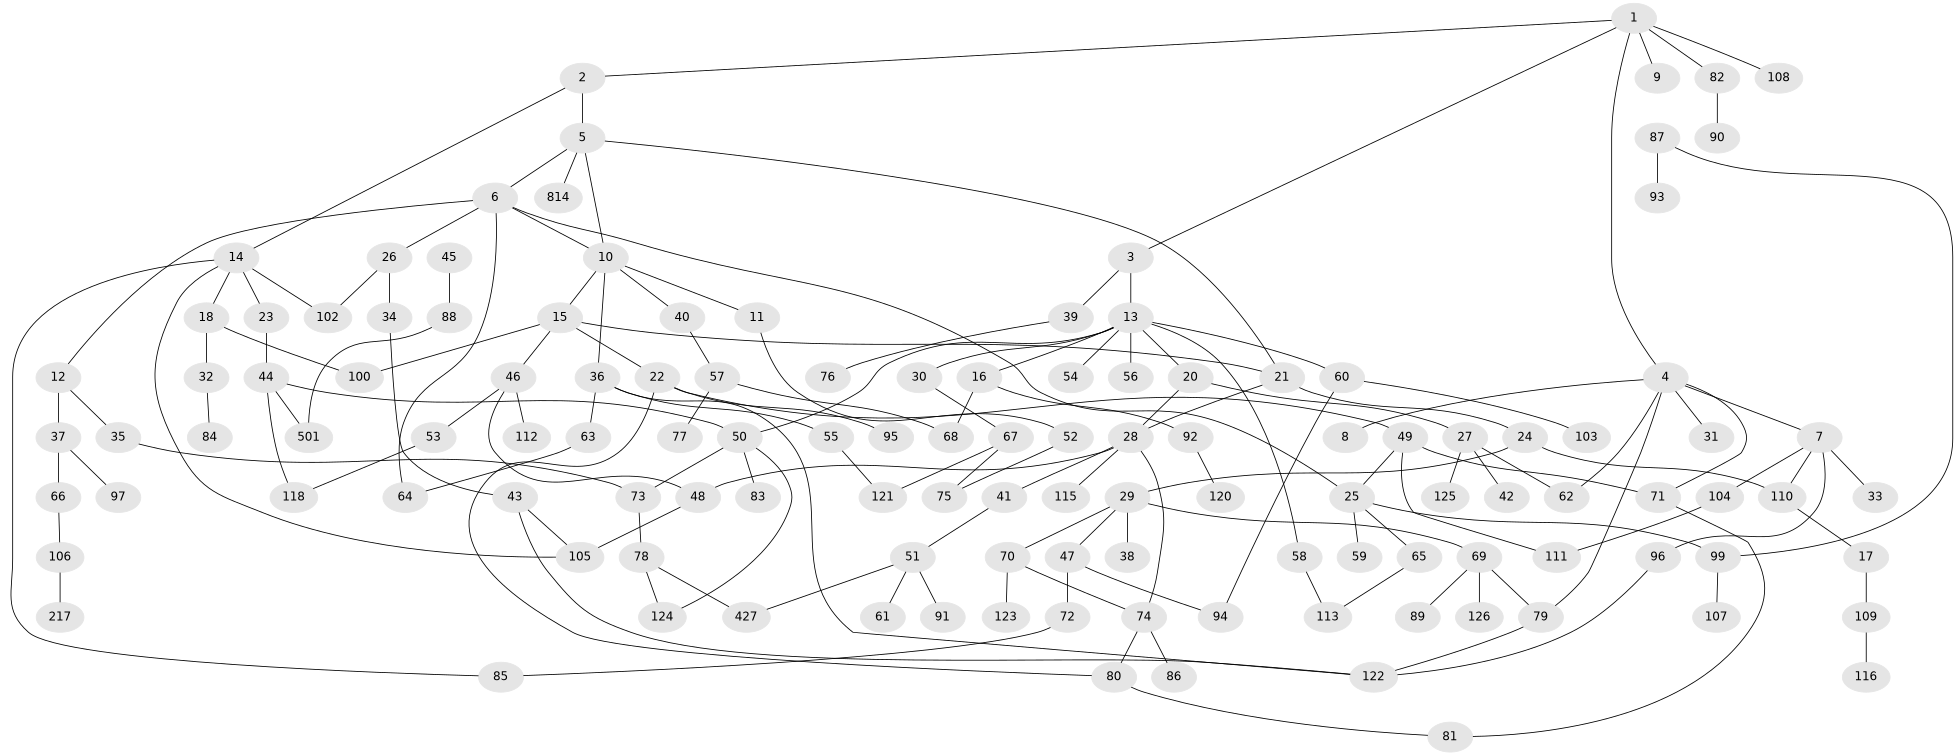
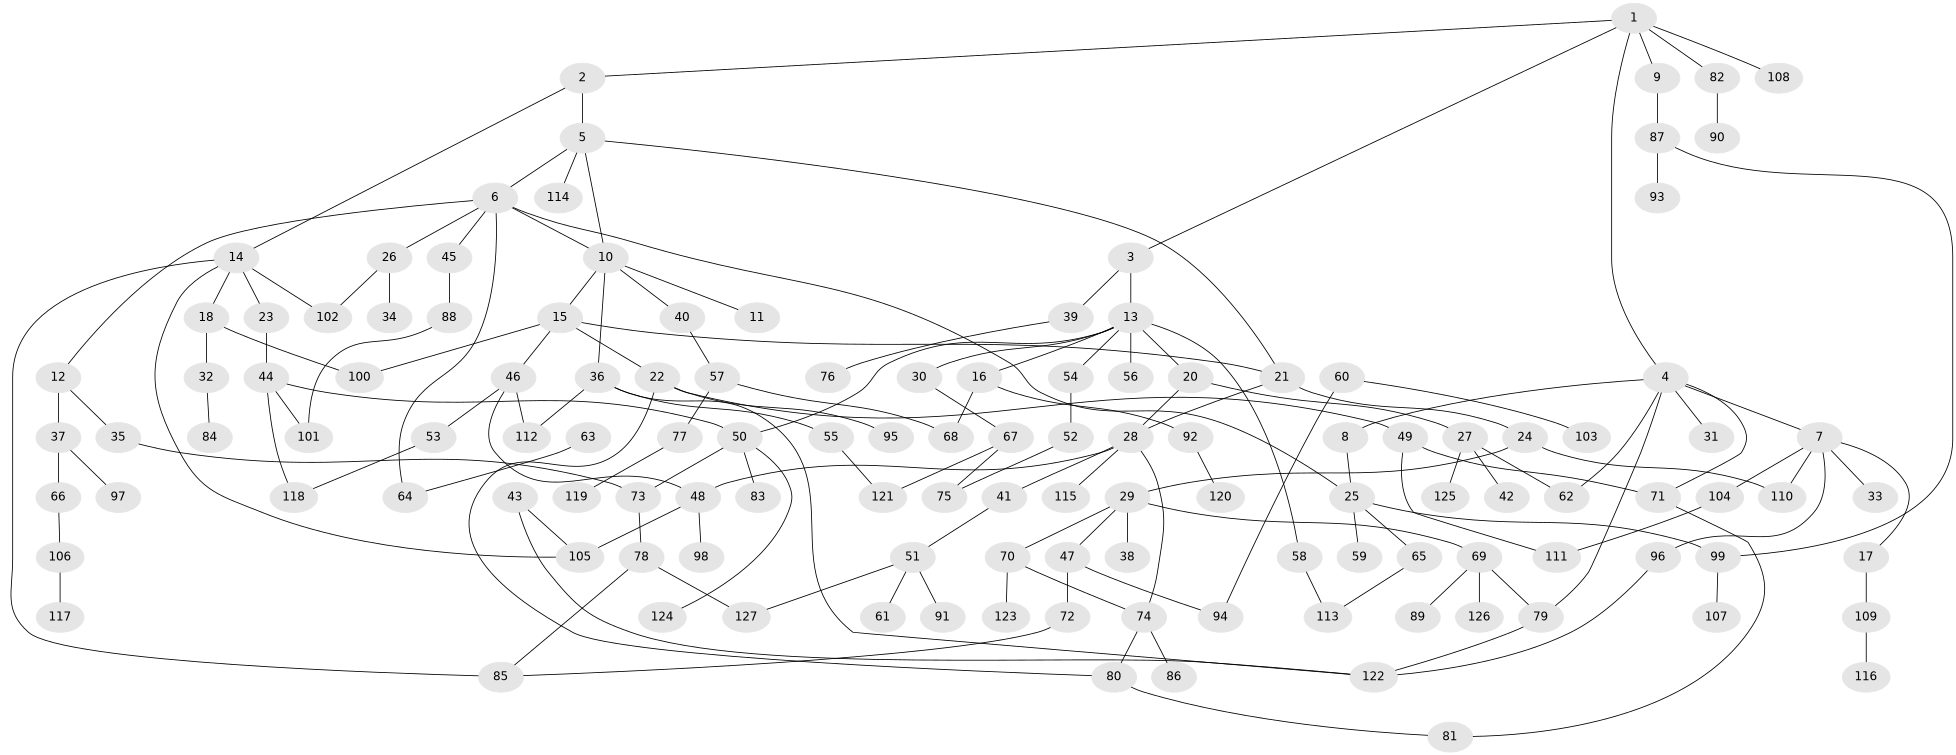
none -> (1657, 108)
(558, 198) -> (558, 198)
none -> (472, 228)
(1240, 341) -> none
(593, 408) -> (562, 408)
(397, 421) -> none
(888, 421) -> (1071, 411)
(309, 438) -> (309, 438)
(1379, 467) -> (1349, 468)
none -> (577, 498)
(1824, 528) -> (1904, 481)
none -> (702, 557)
(652, 587) -> (571, 617)
(60, 617) -> (60, 617)
(746, 617) -> (746, 617)
